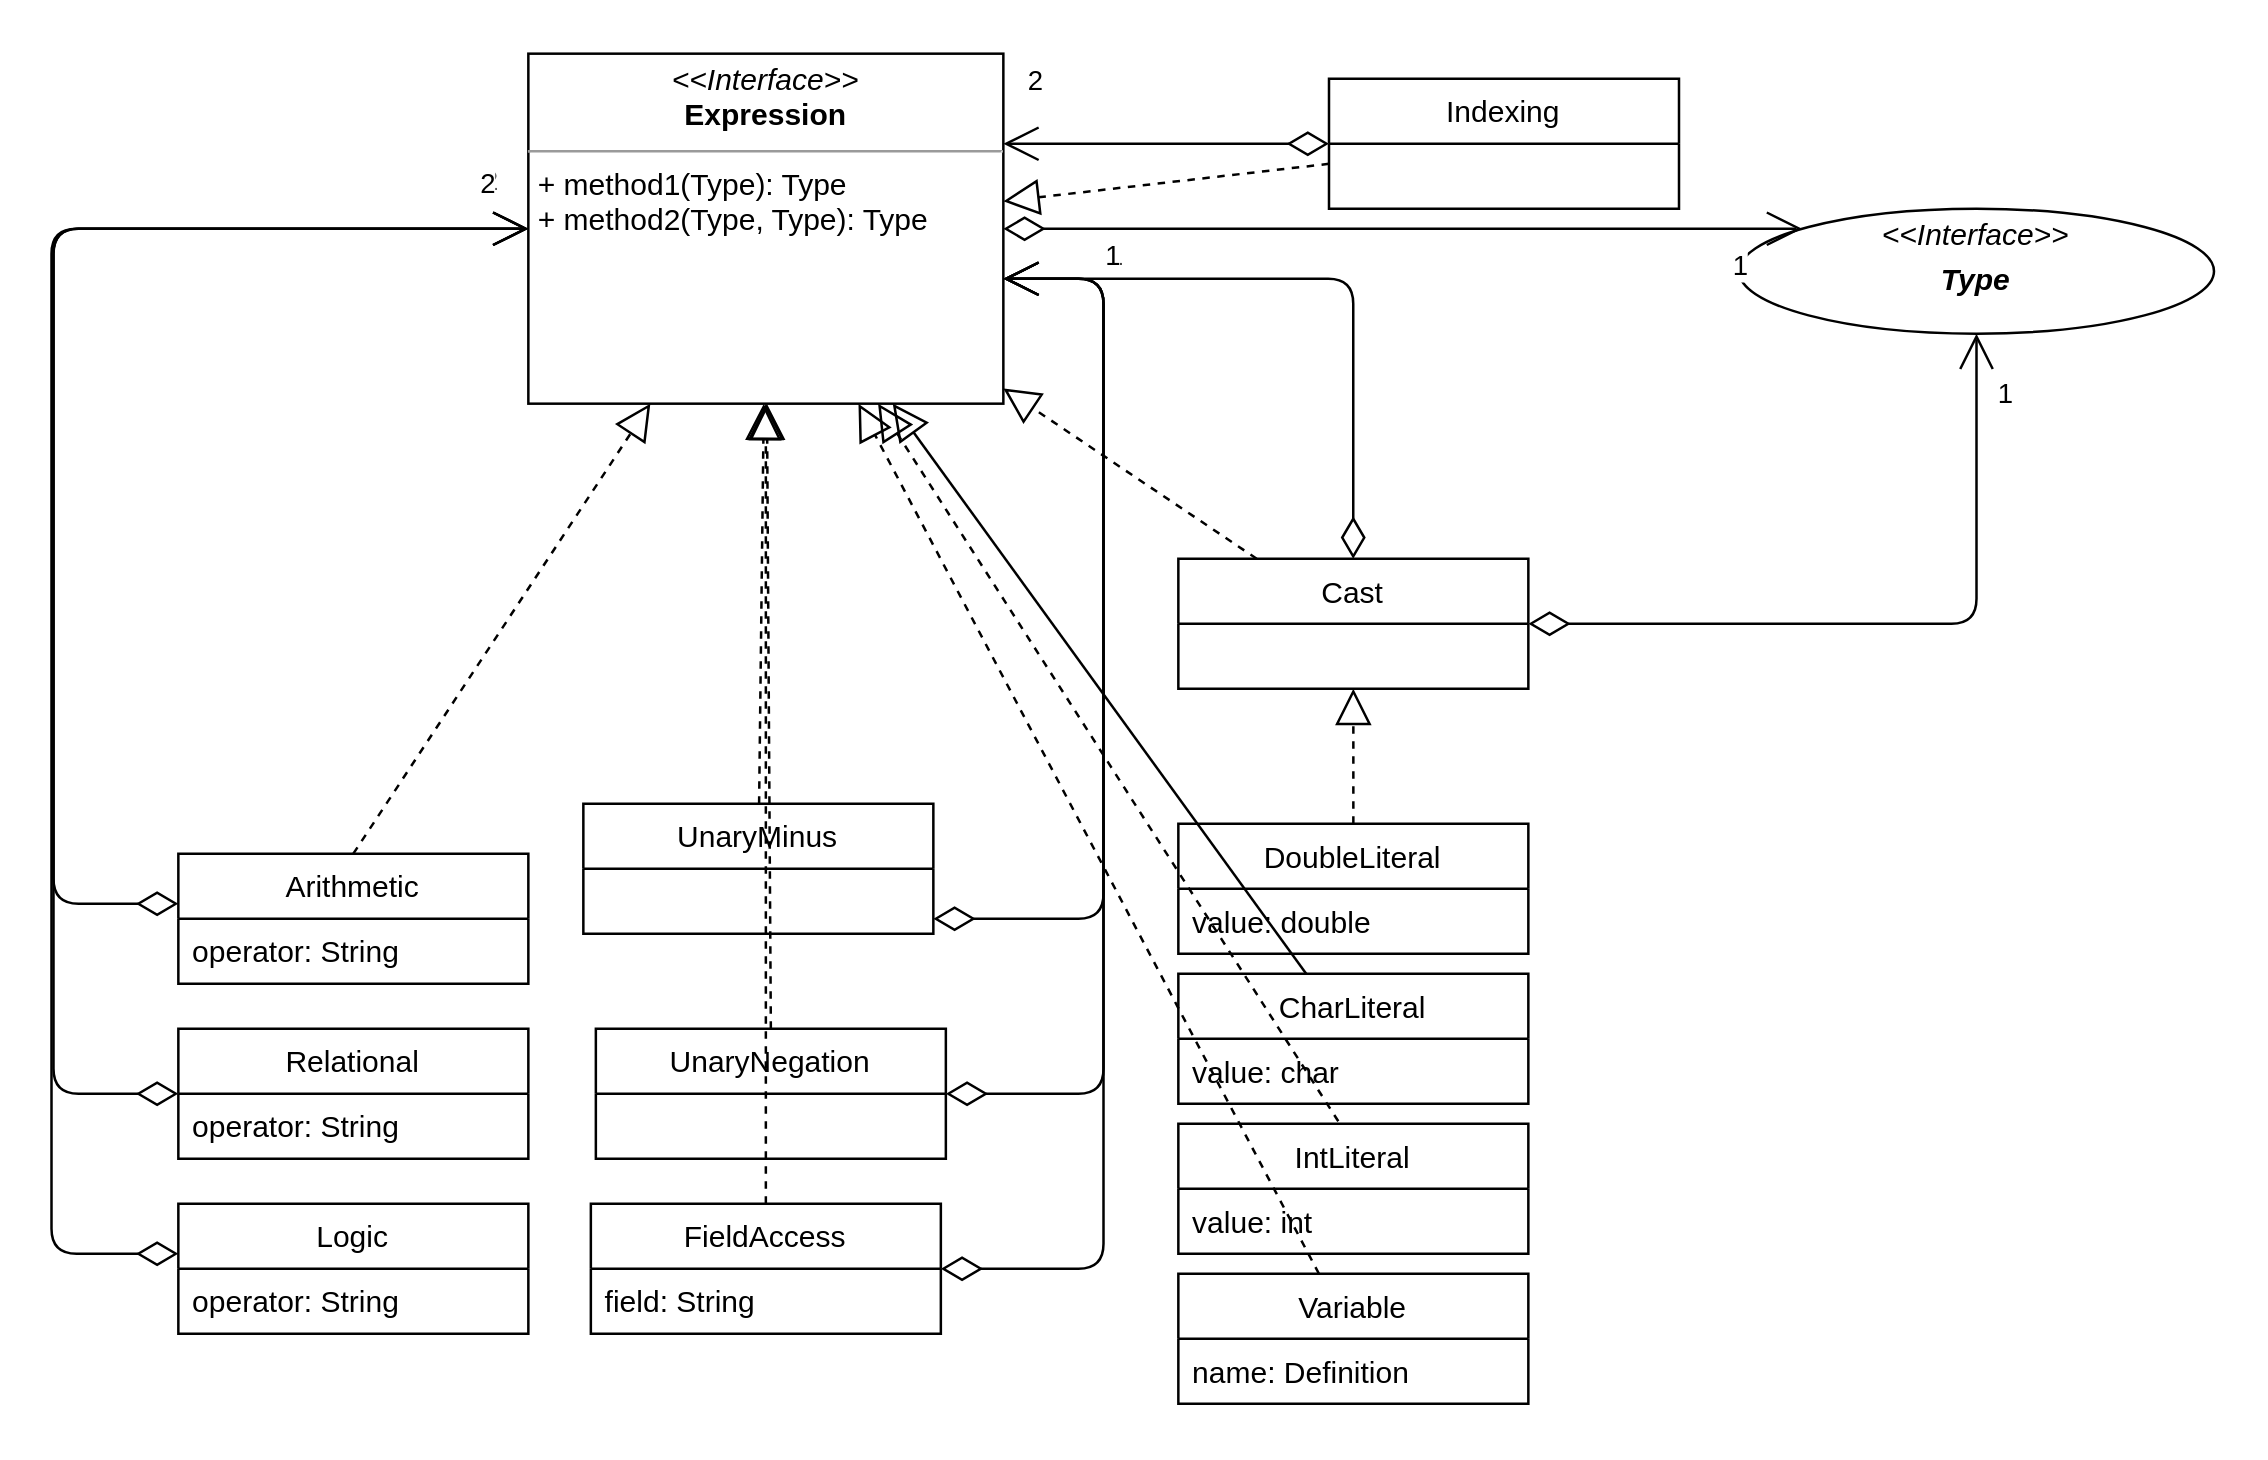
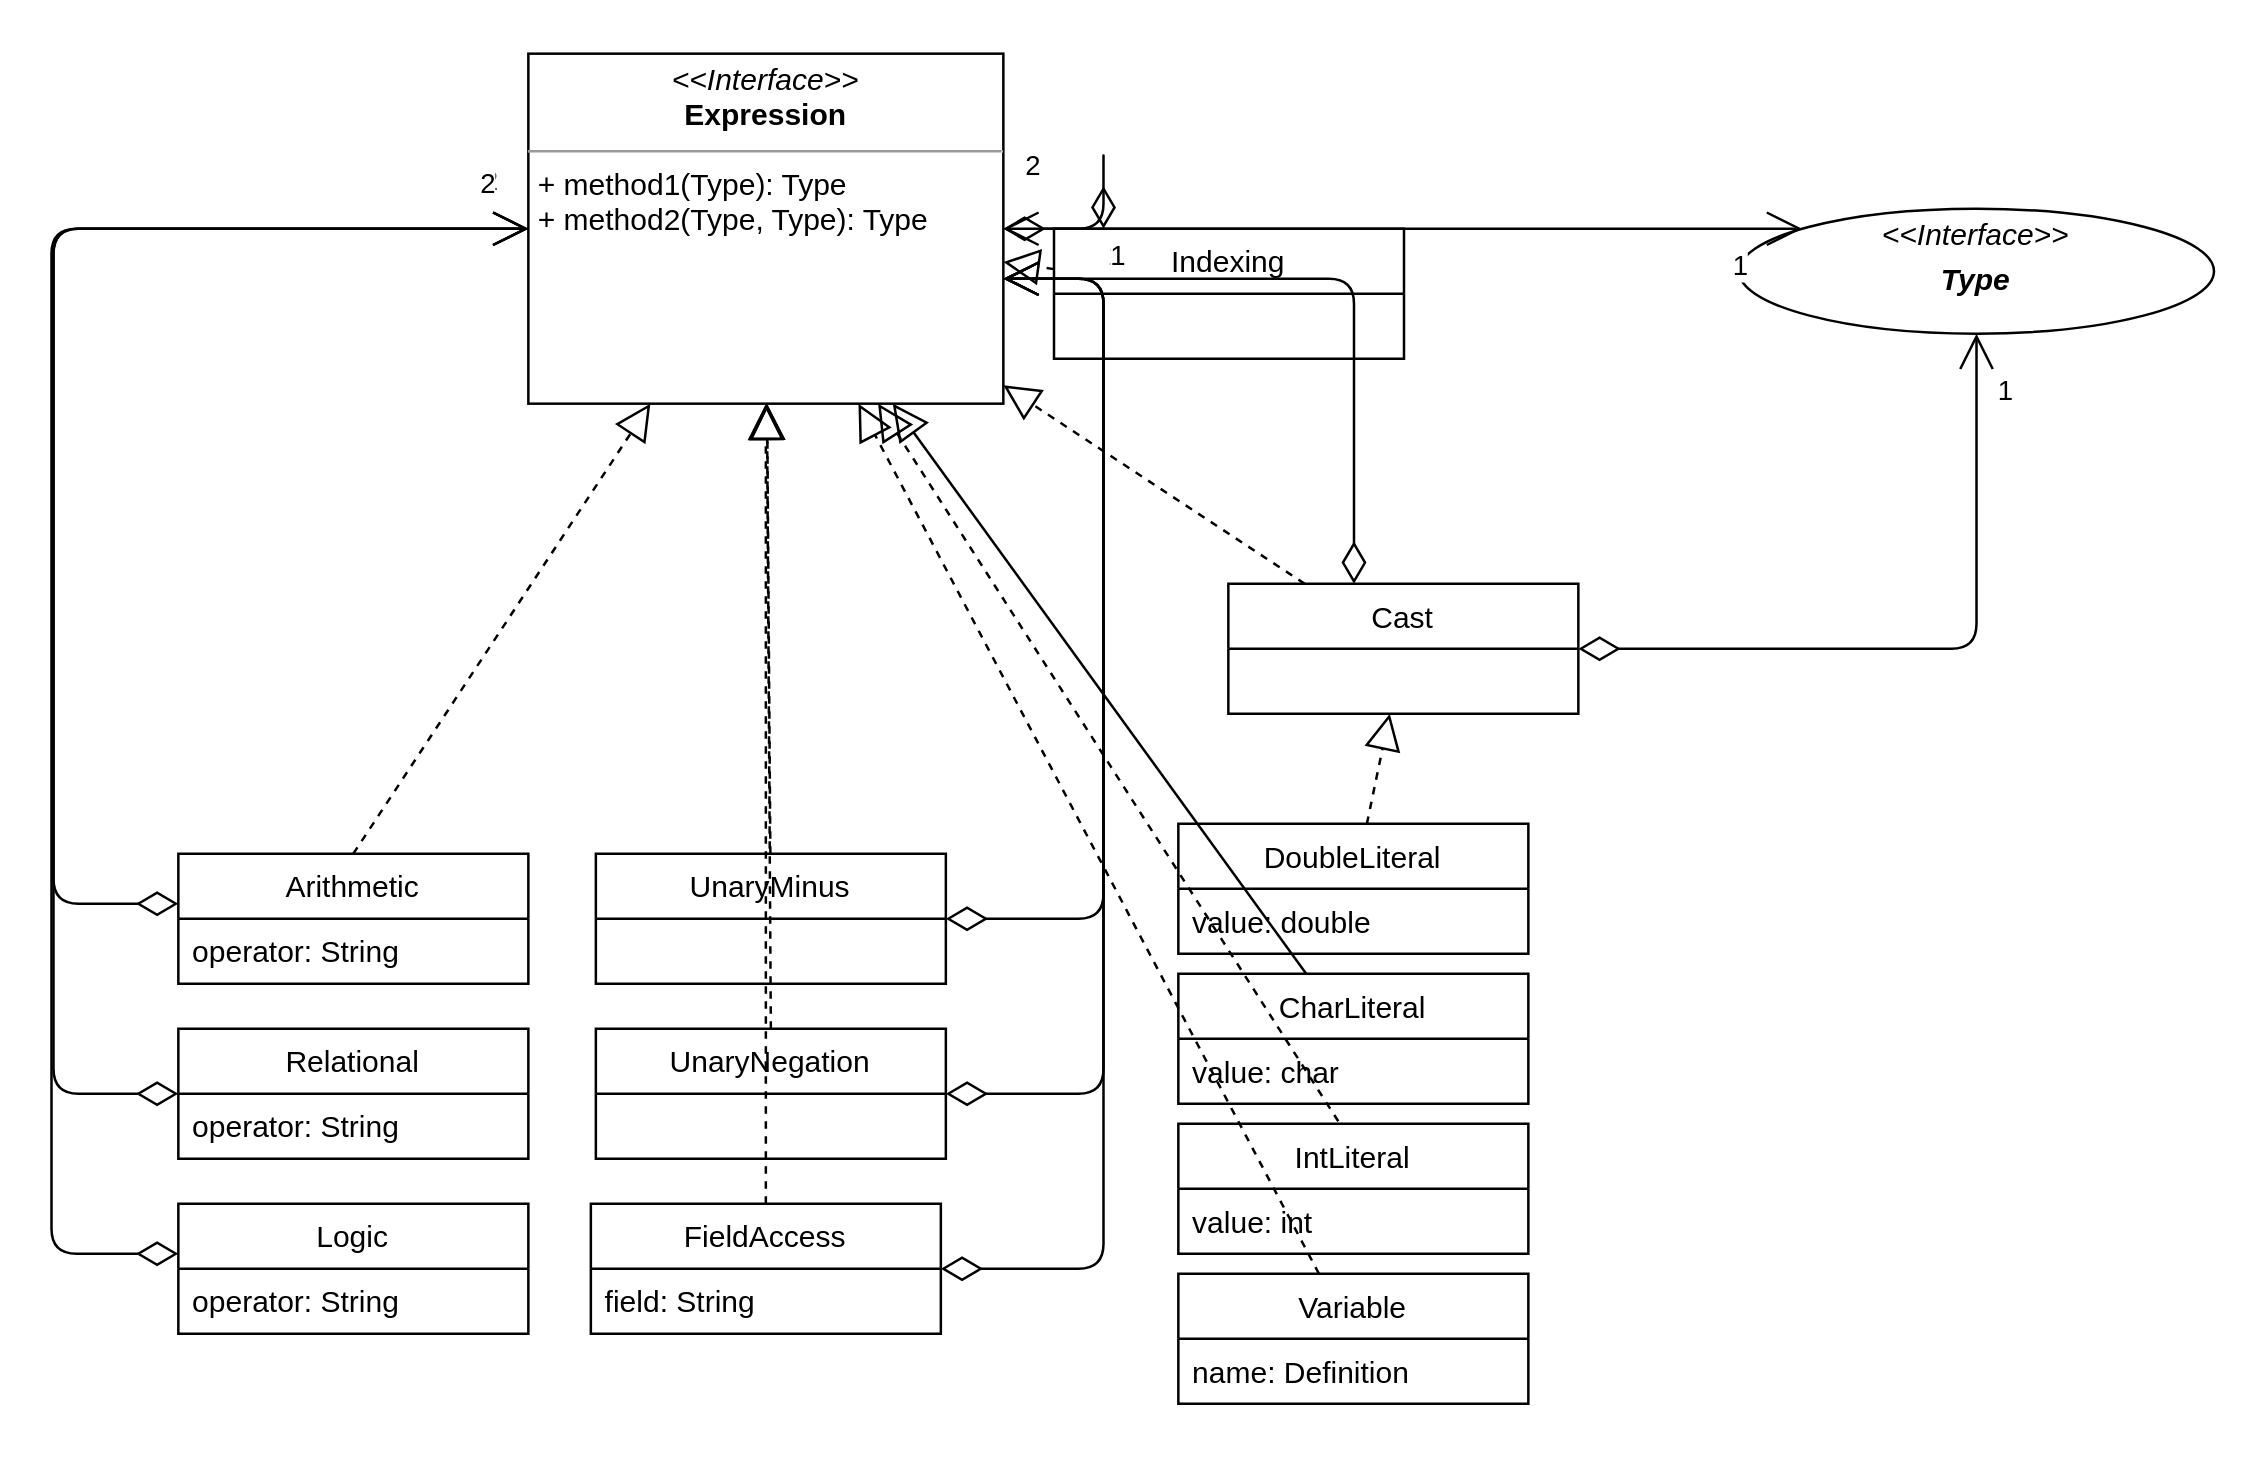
(1504, 144) -> (1229, 294)
(1353, 624) -> (1403, 649)
(758, 869) -> (771, 919)
